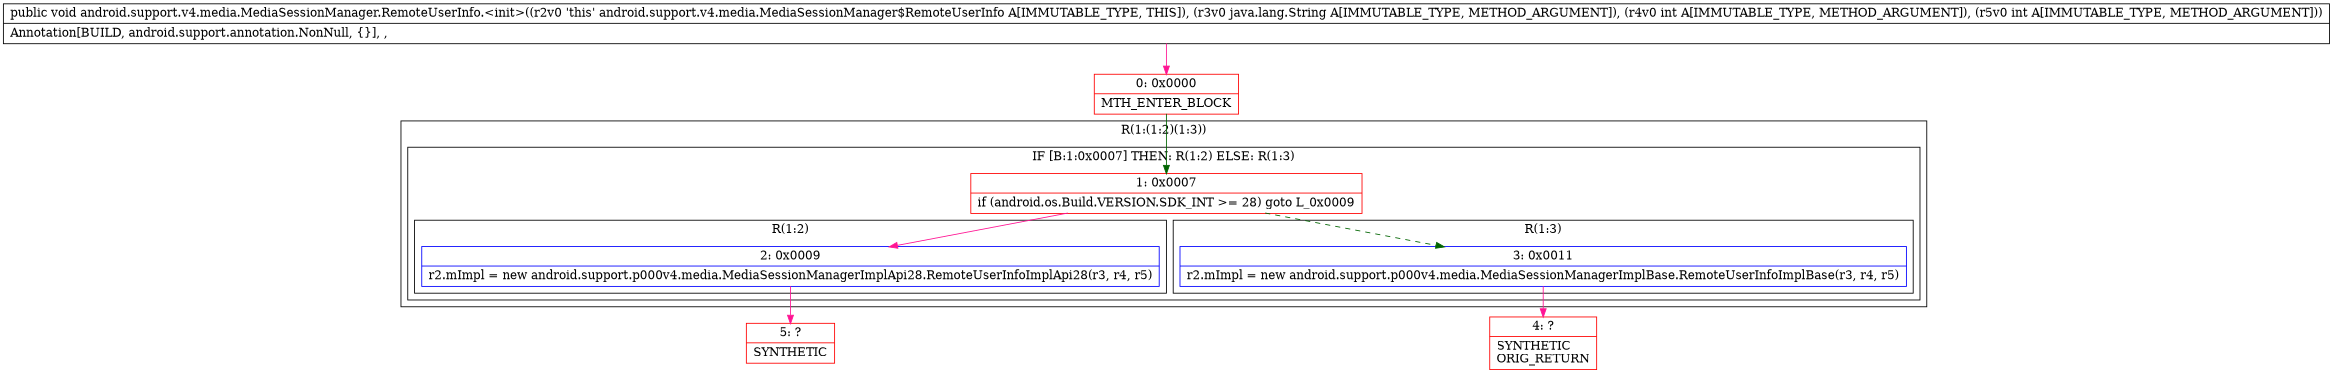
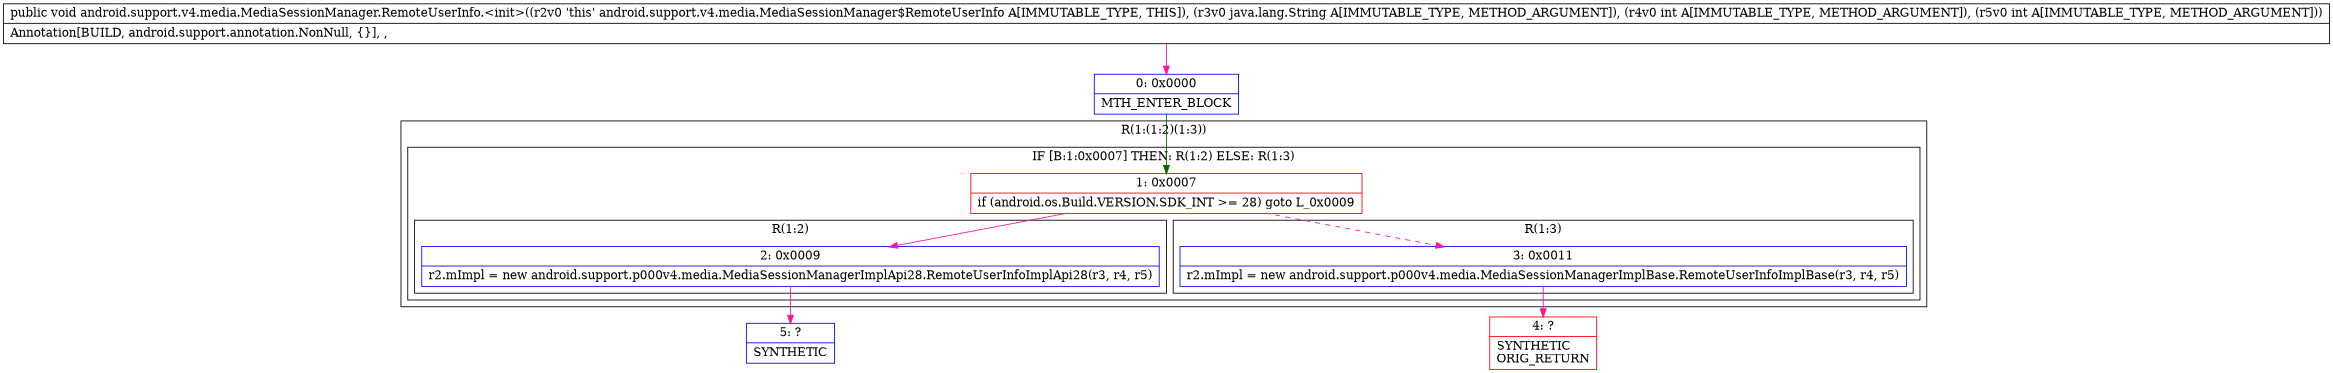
(1166, 94) -> (1166, 94)
(1351, 229) -> (1351, 229)
(790, 343) -> (790, 343)
